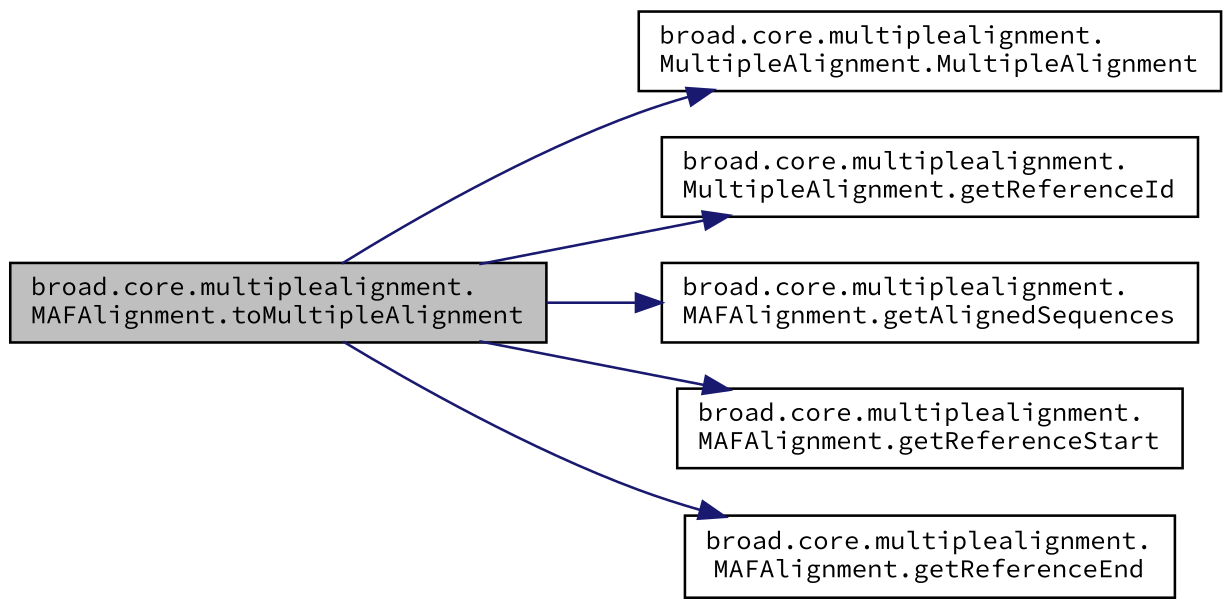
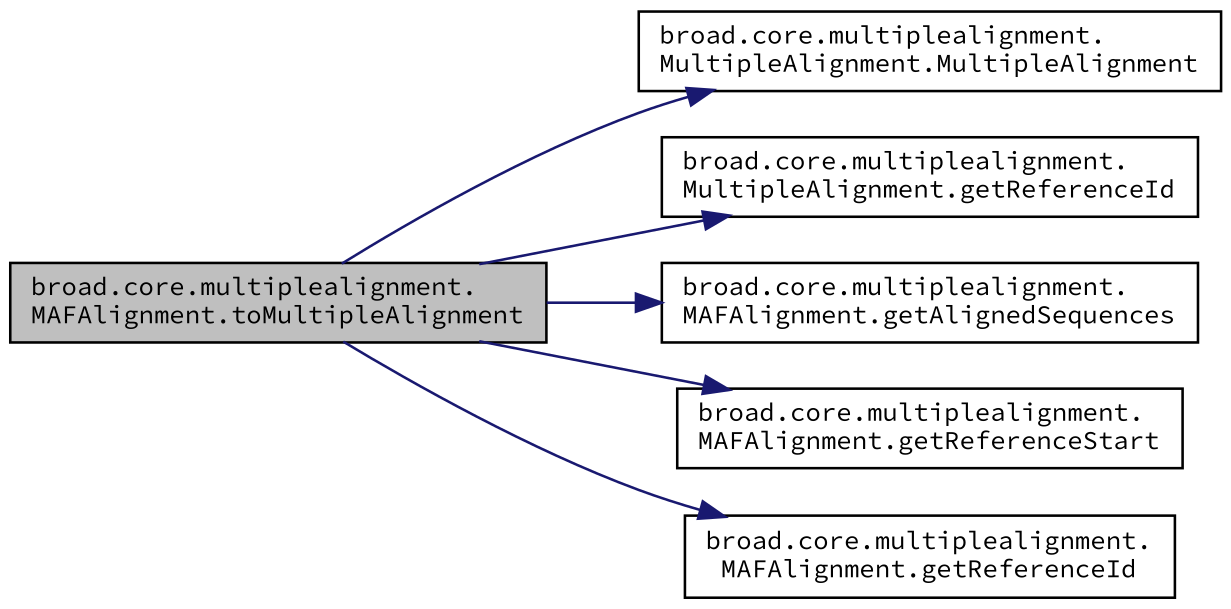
(930, 557) -> (930, 557)
